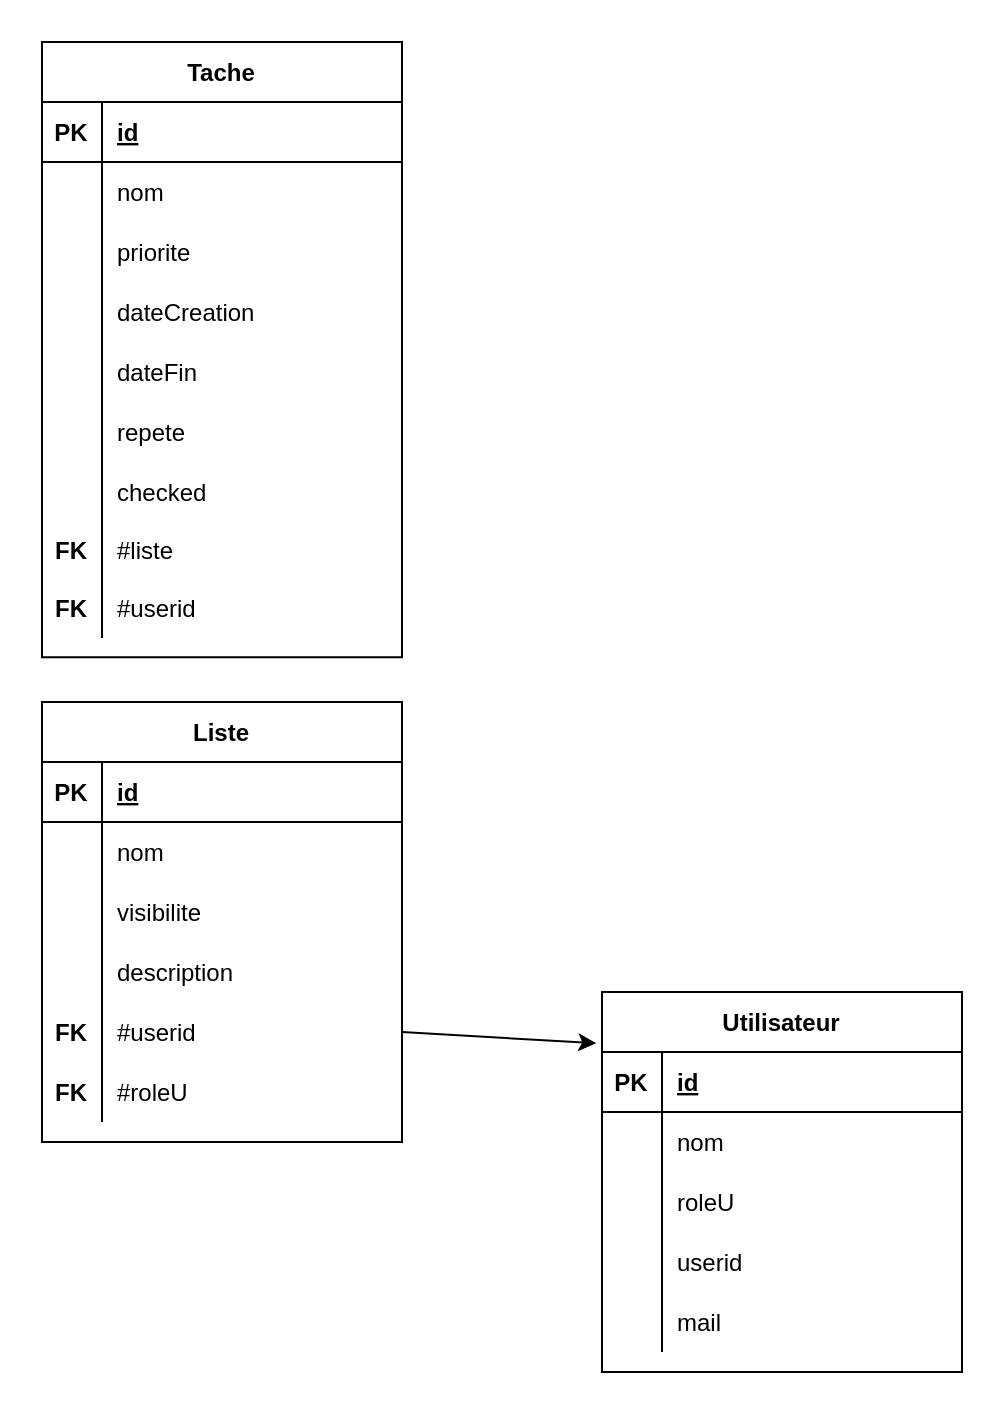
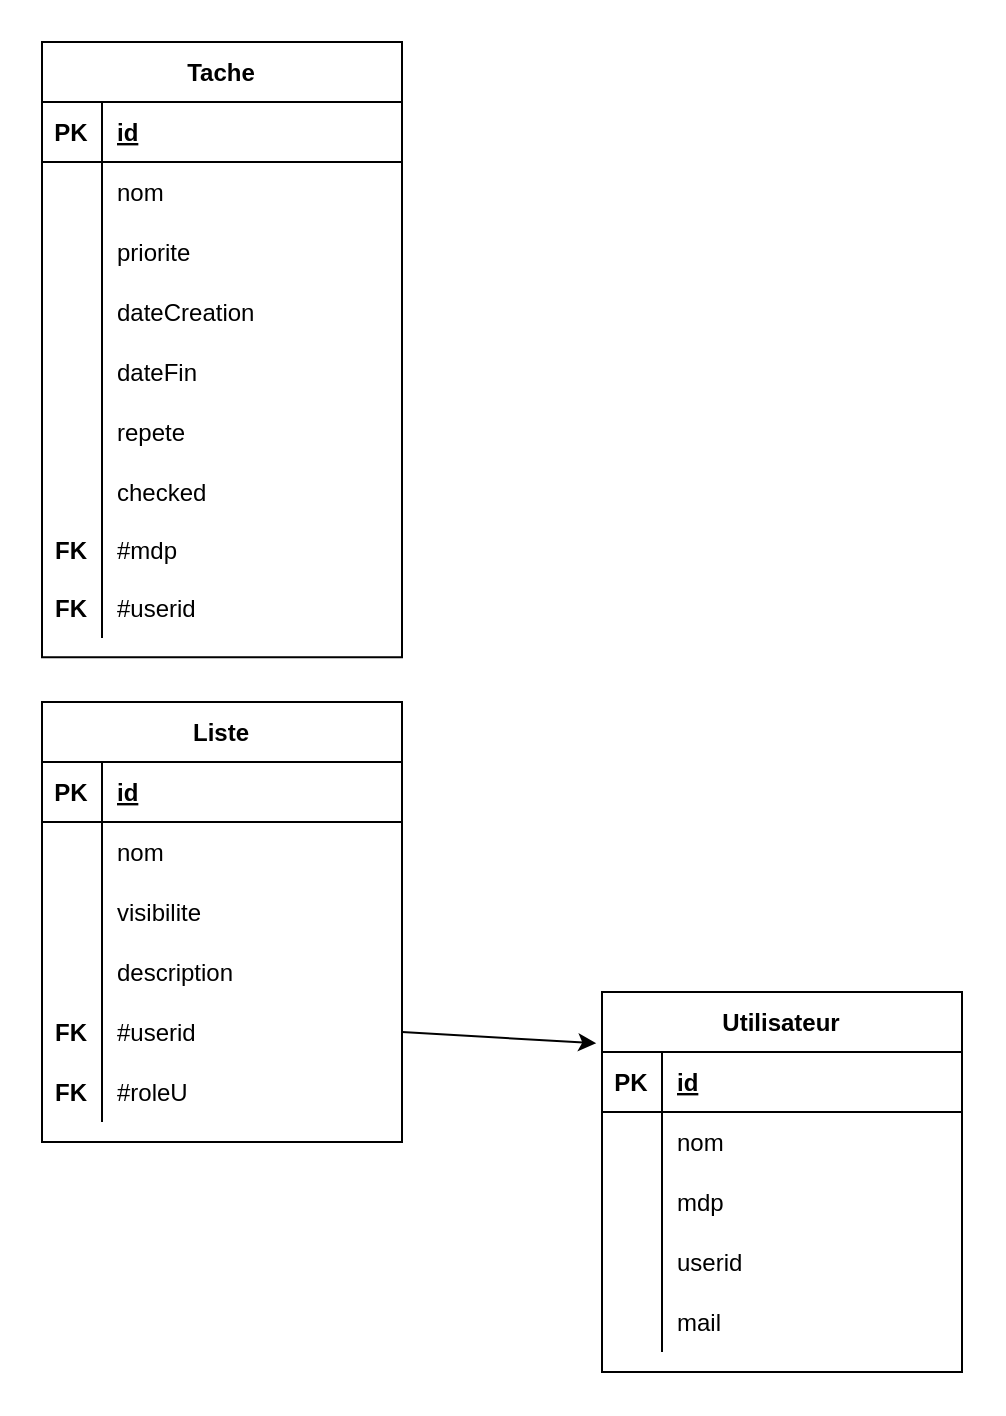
(151, 551) -> (144, 551)
(707, 1203) -> (697, 1203)
